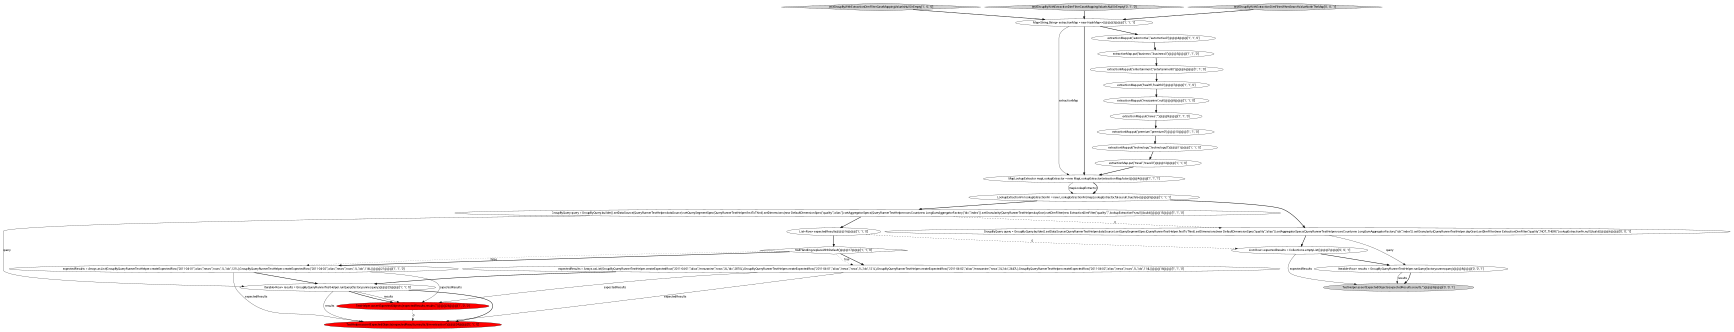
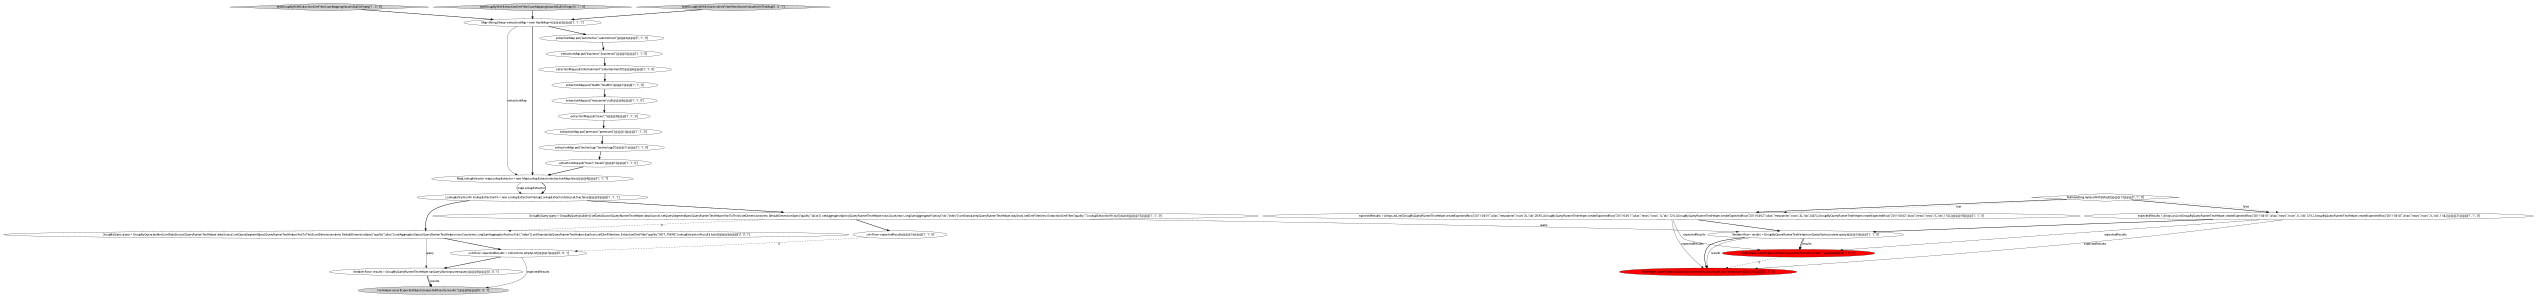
(834, 240) -> none
